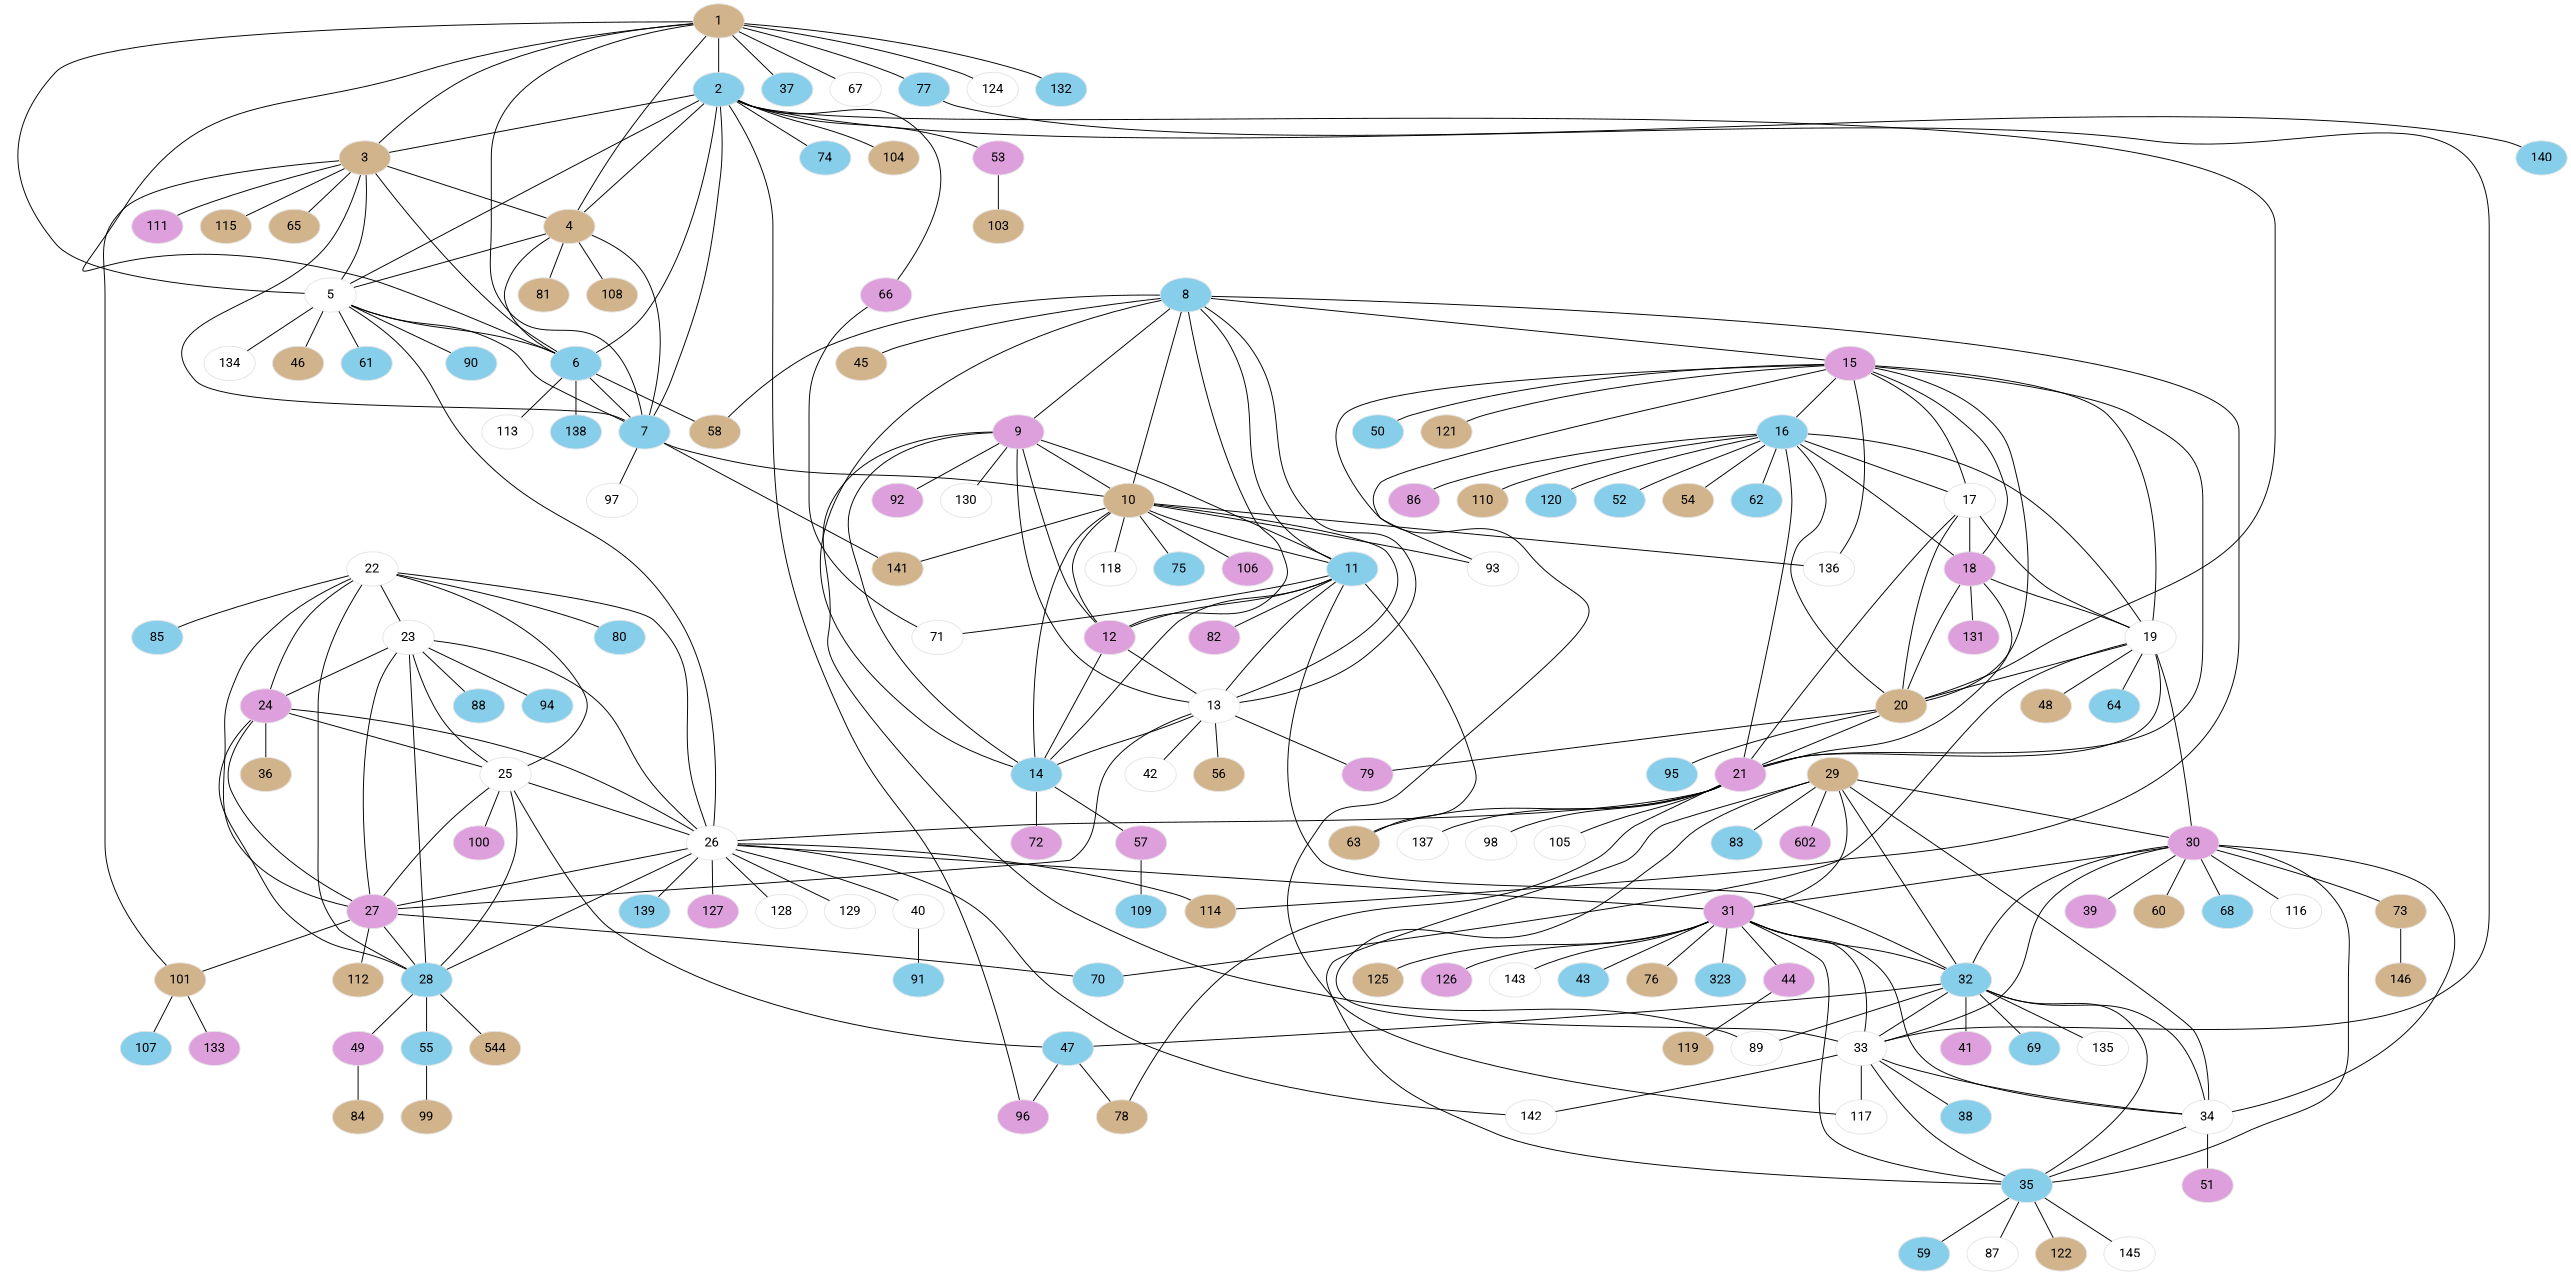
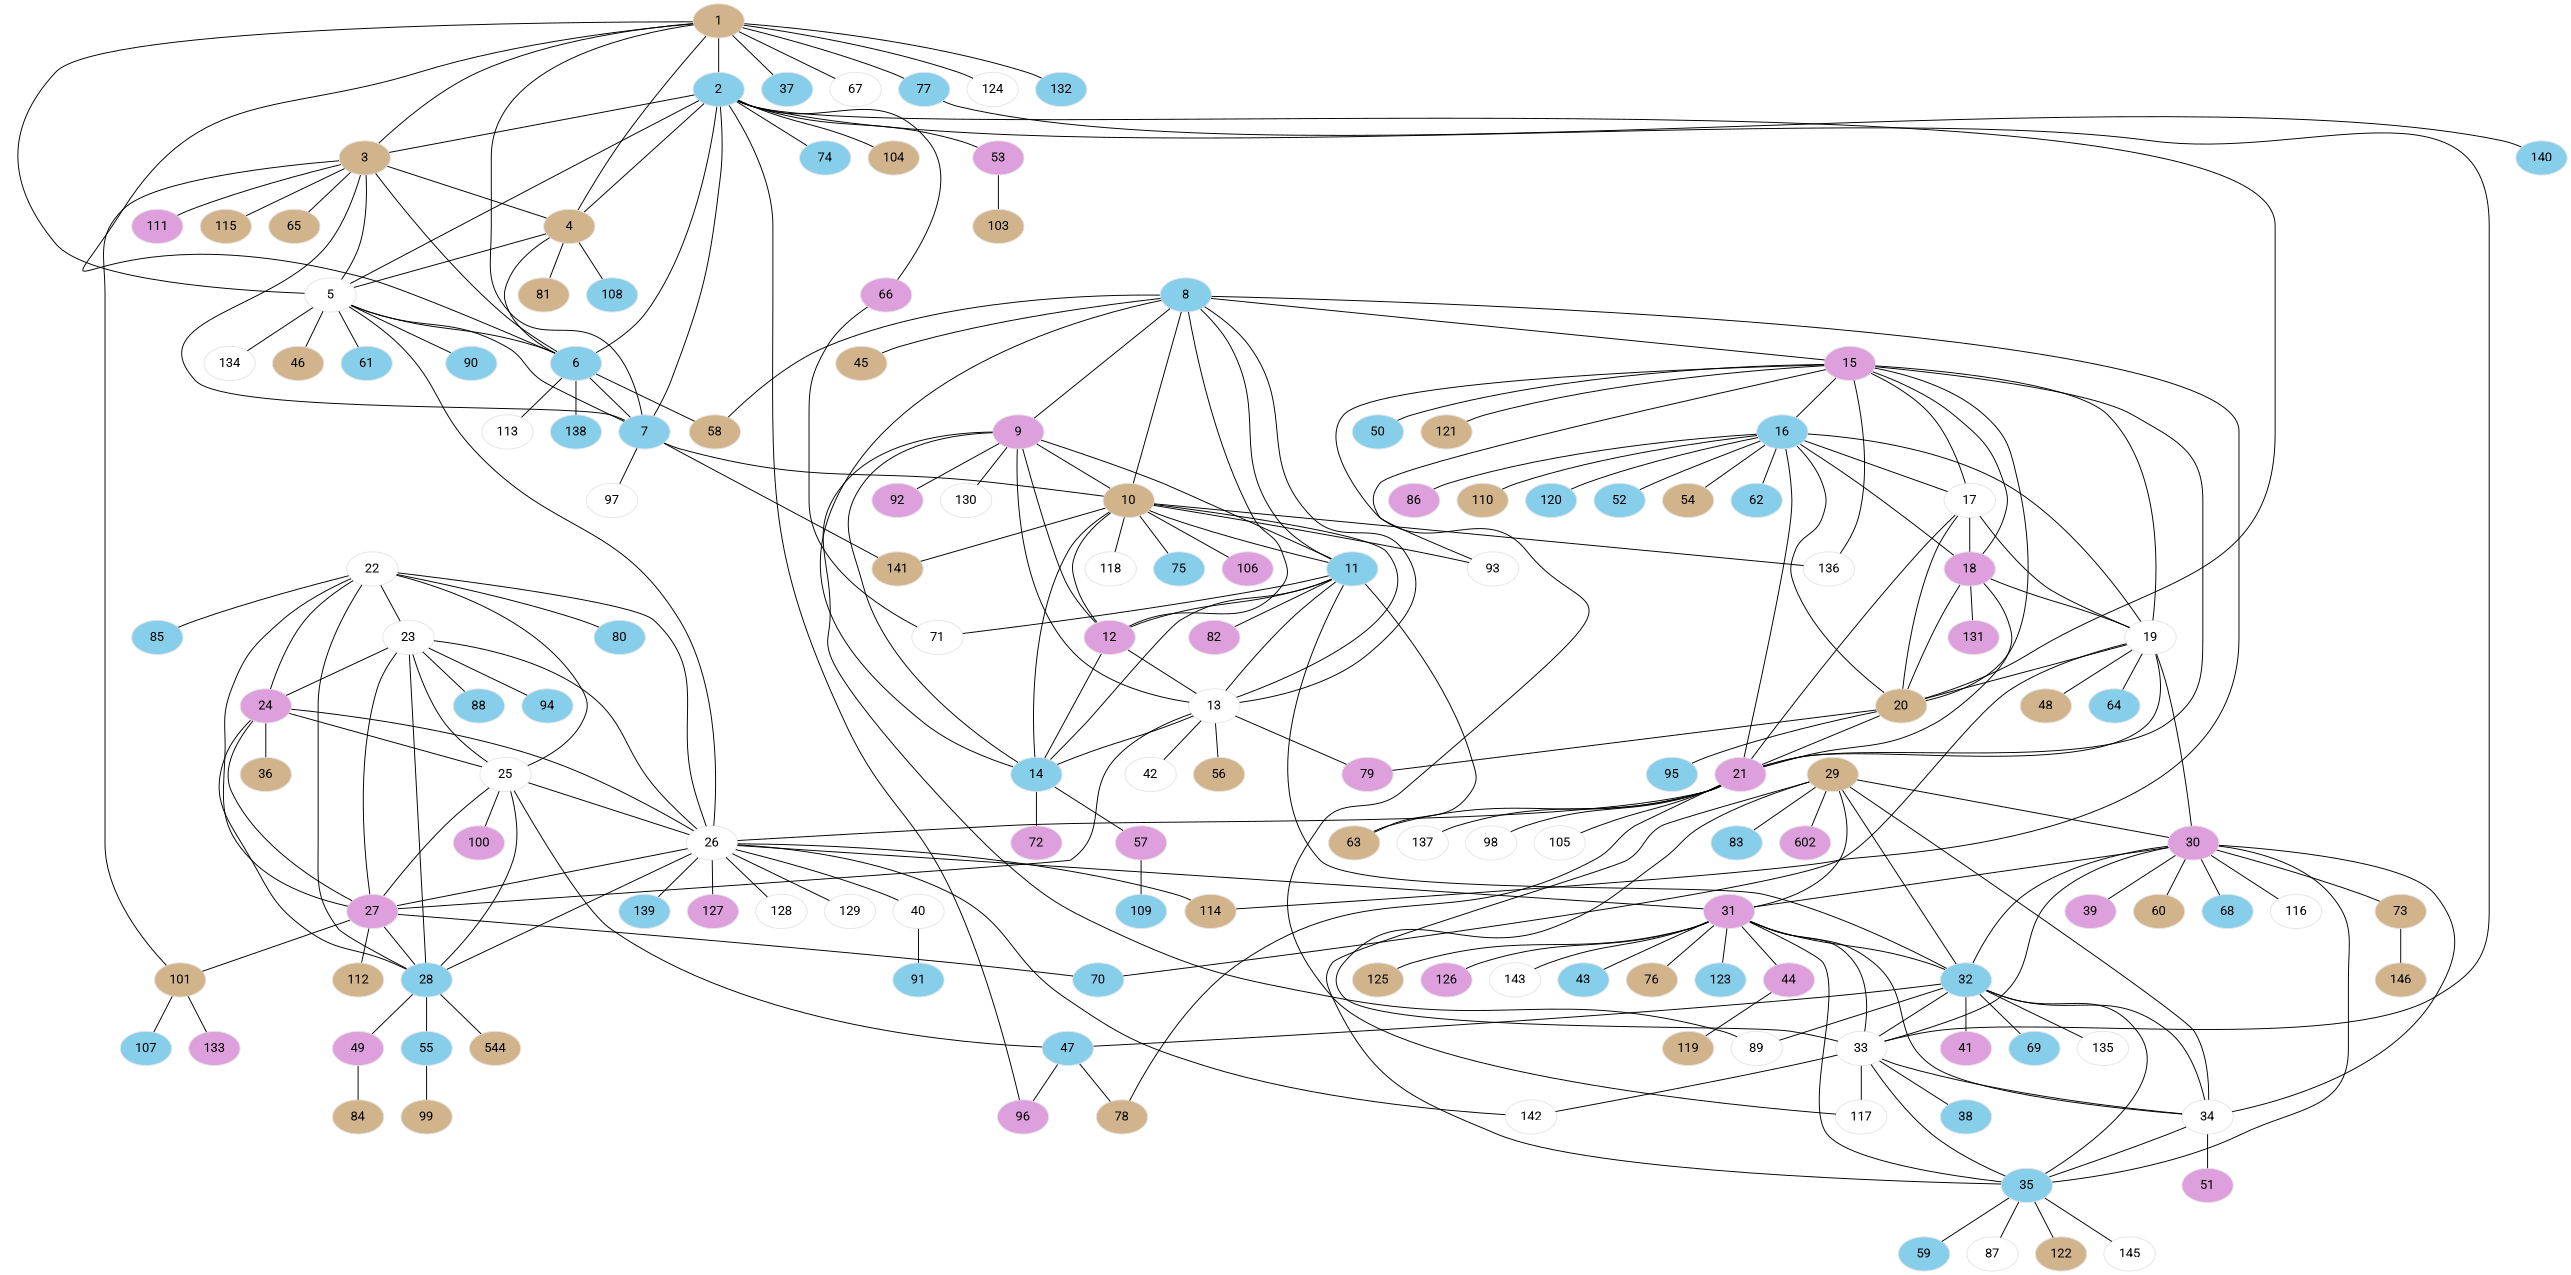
(612, 295) -> (612, 295)
(657, 311) -> none
(1720, 980) -> (1720, 980)
